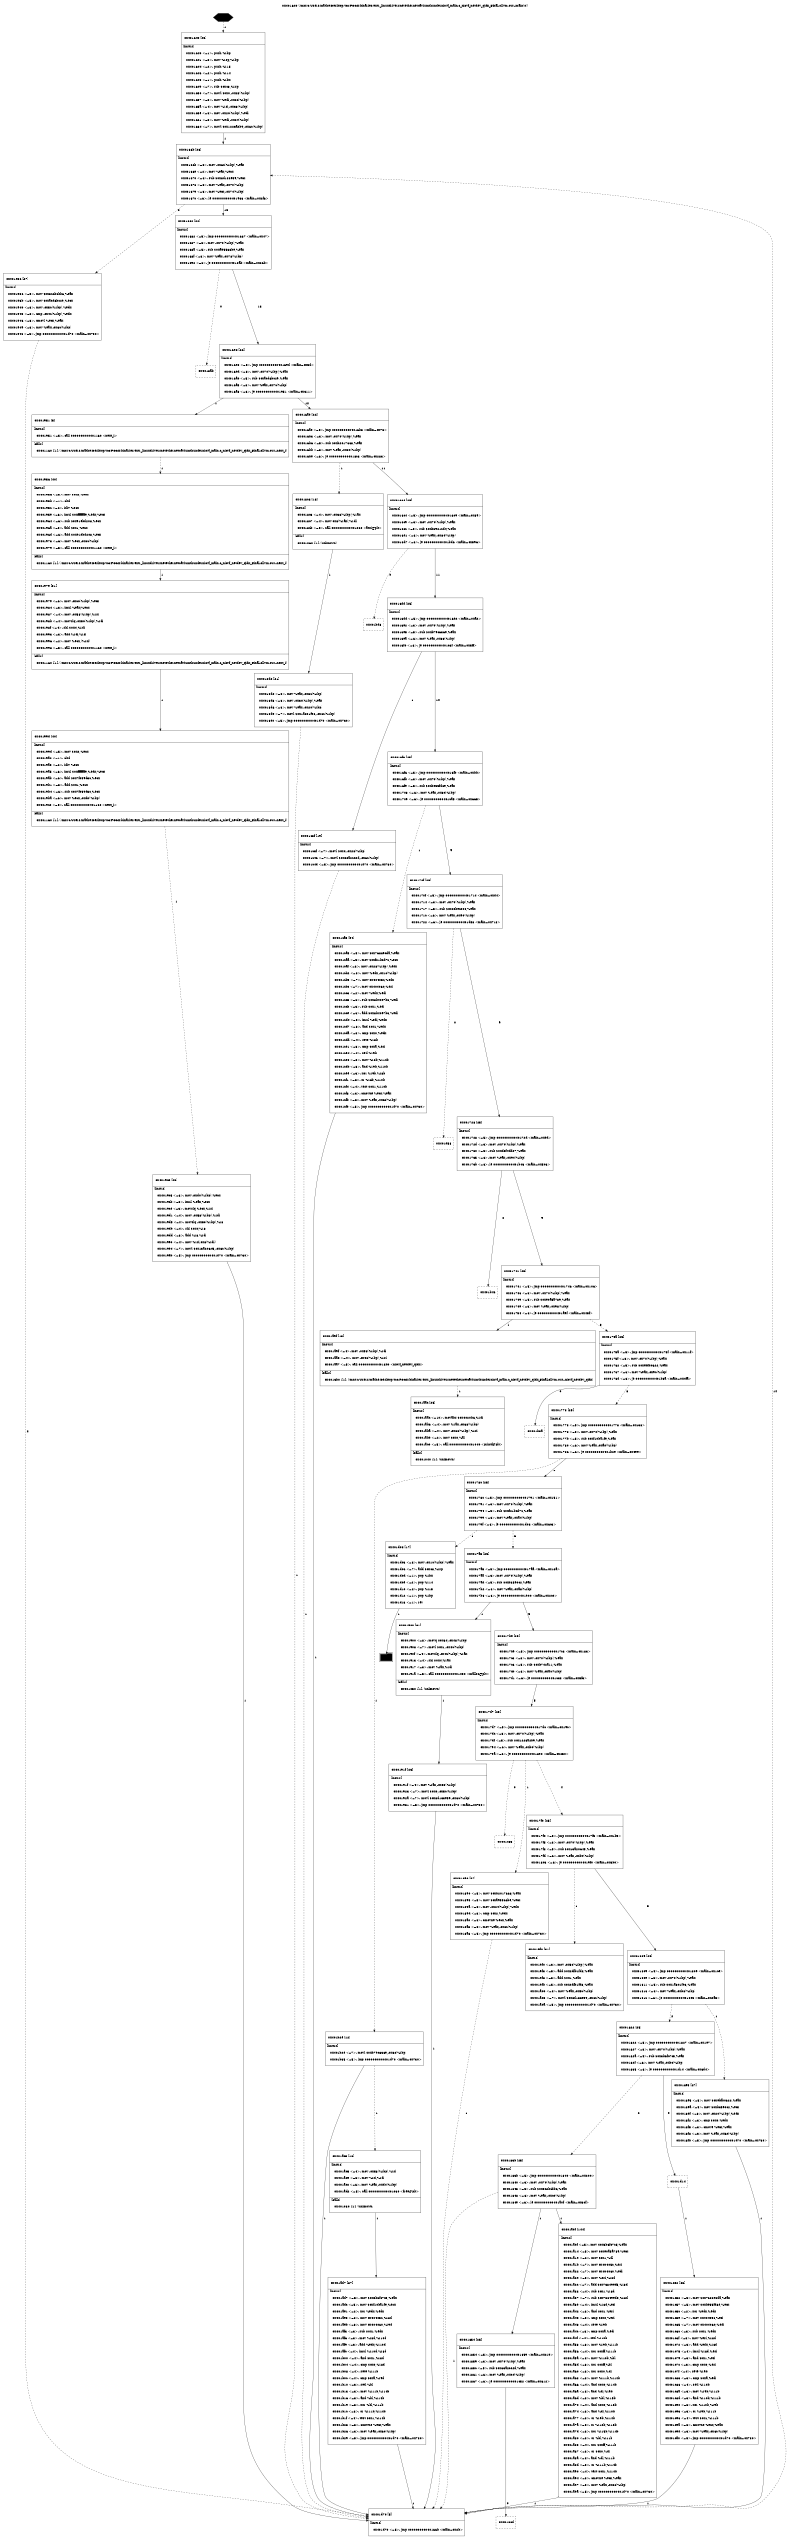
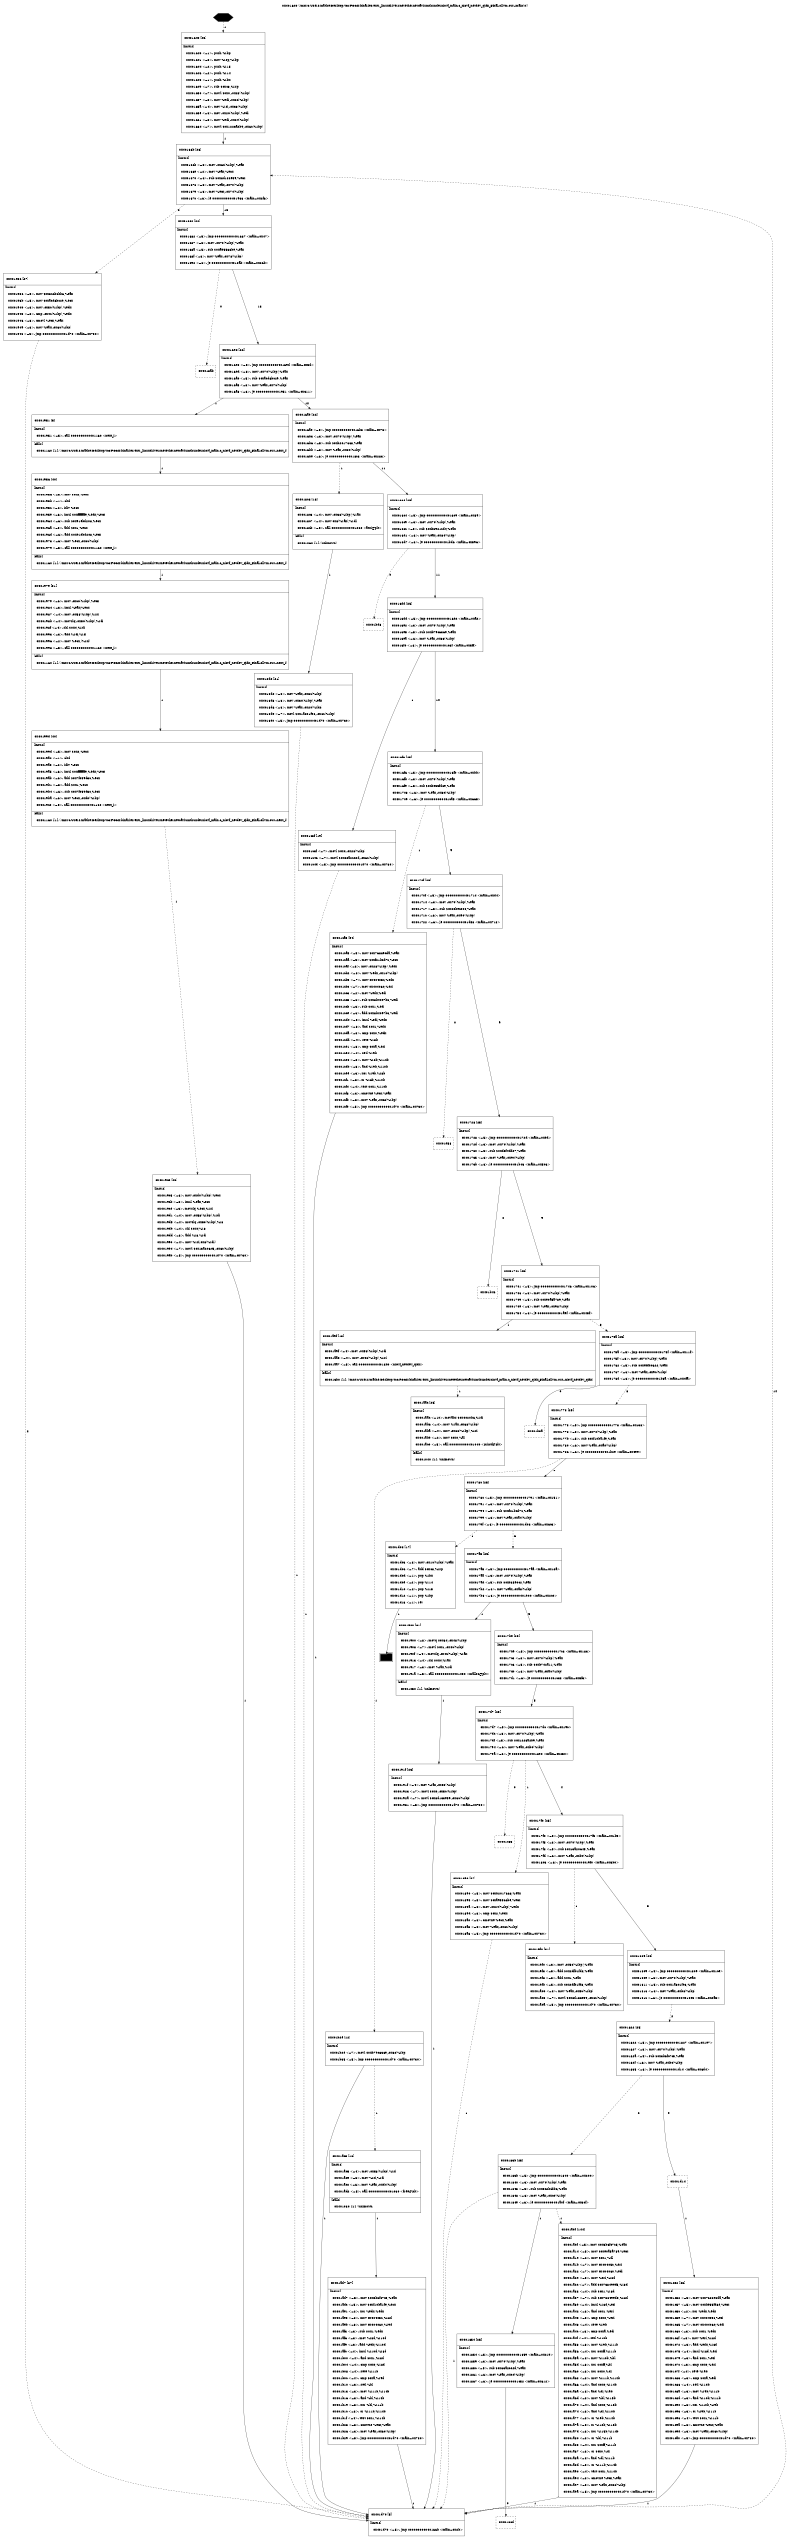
(160, 464) -> (160, 464)
(549, 1786) -> (549, 1786)
(720, 2113) -> none
(558, 2215) -> (558, 2215)
